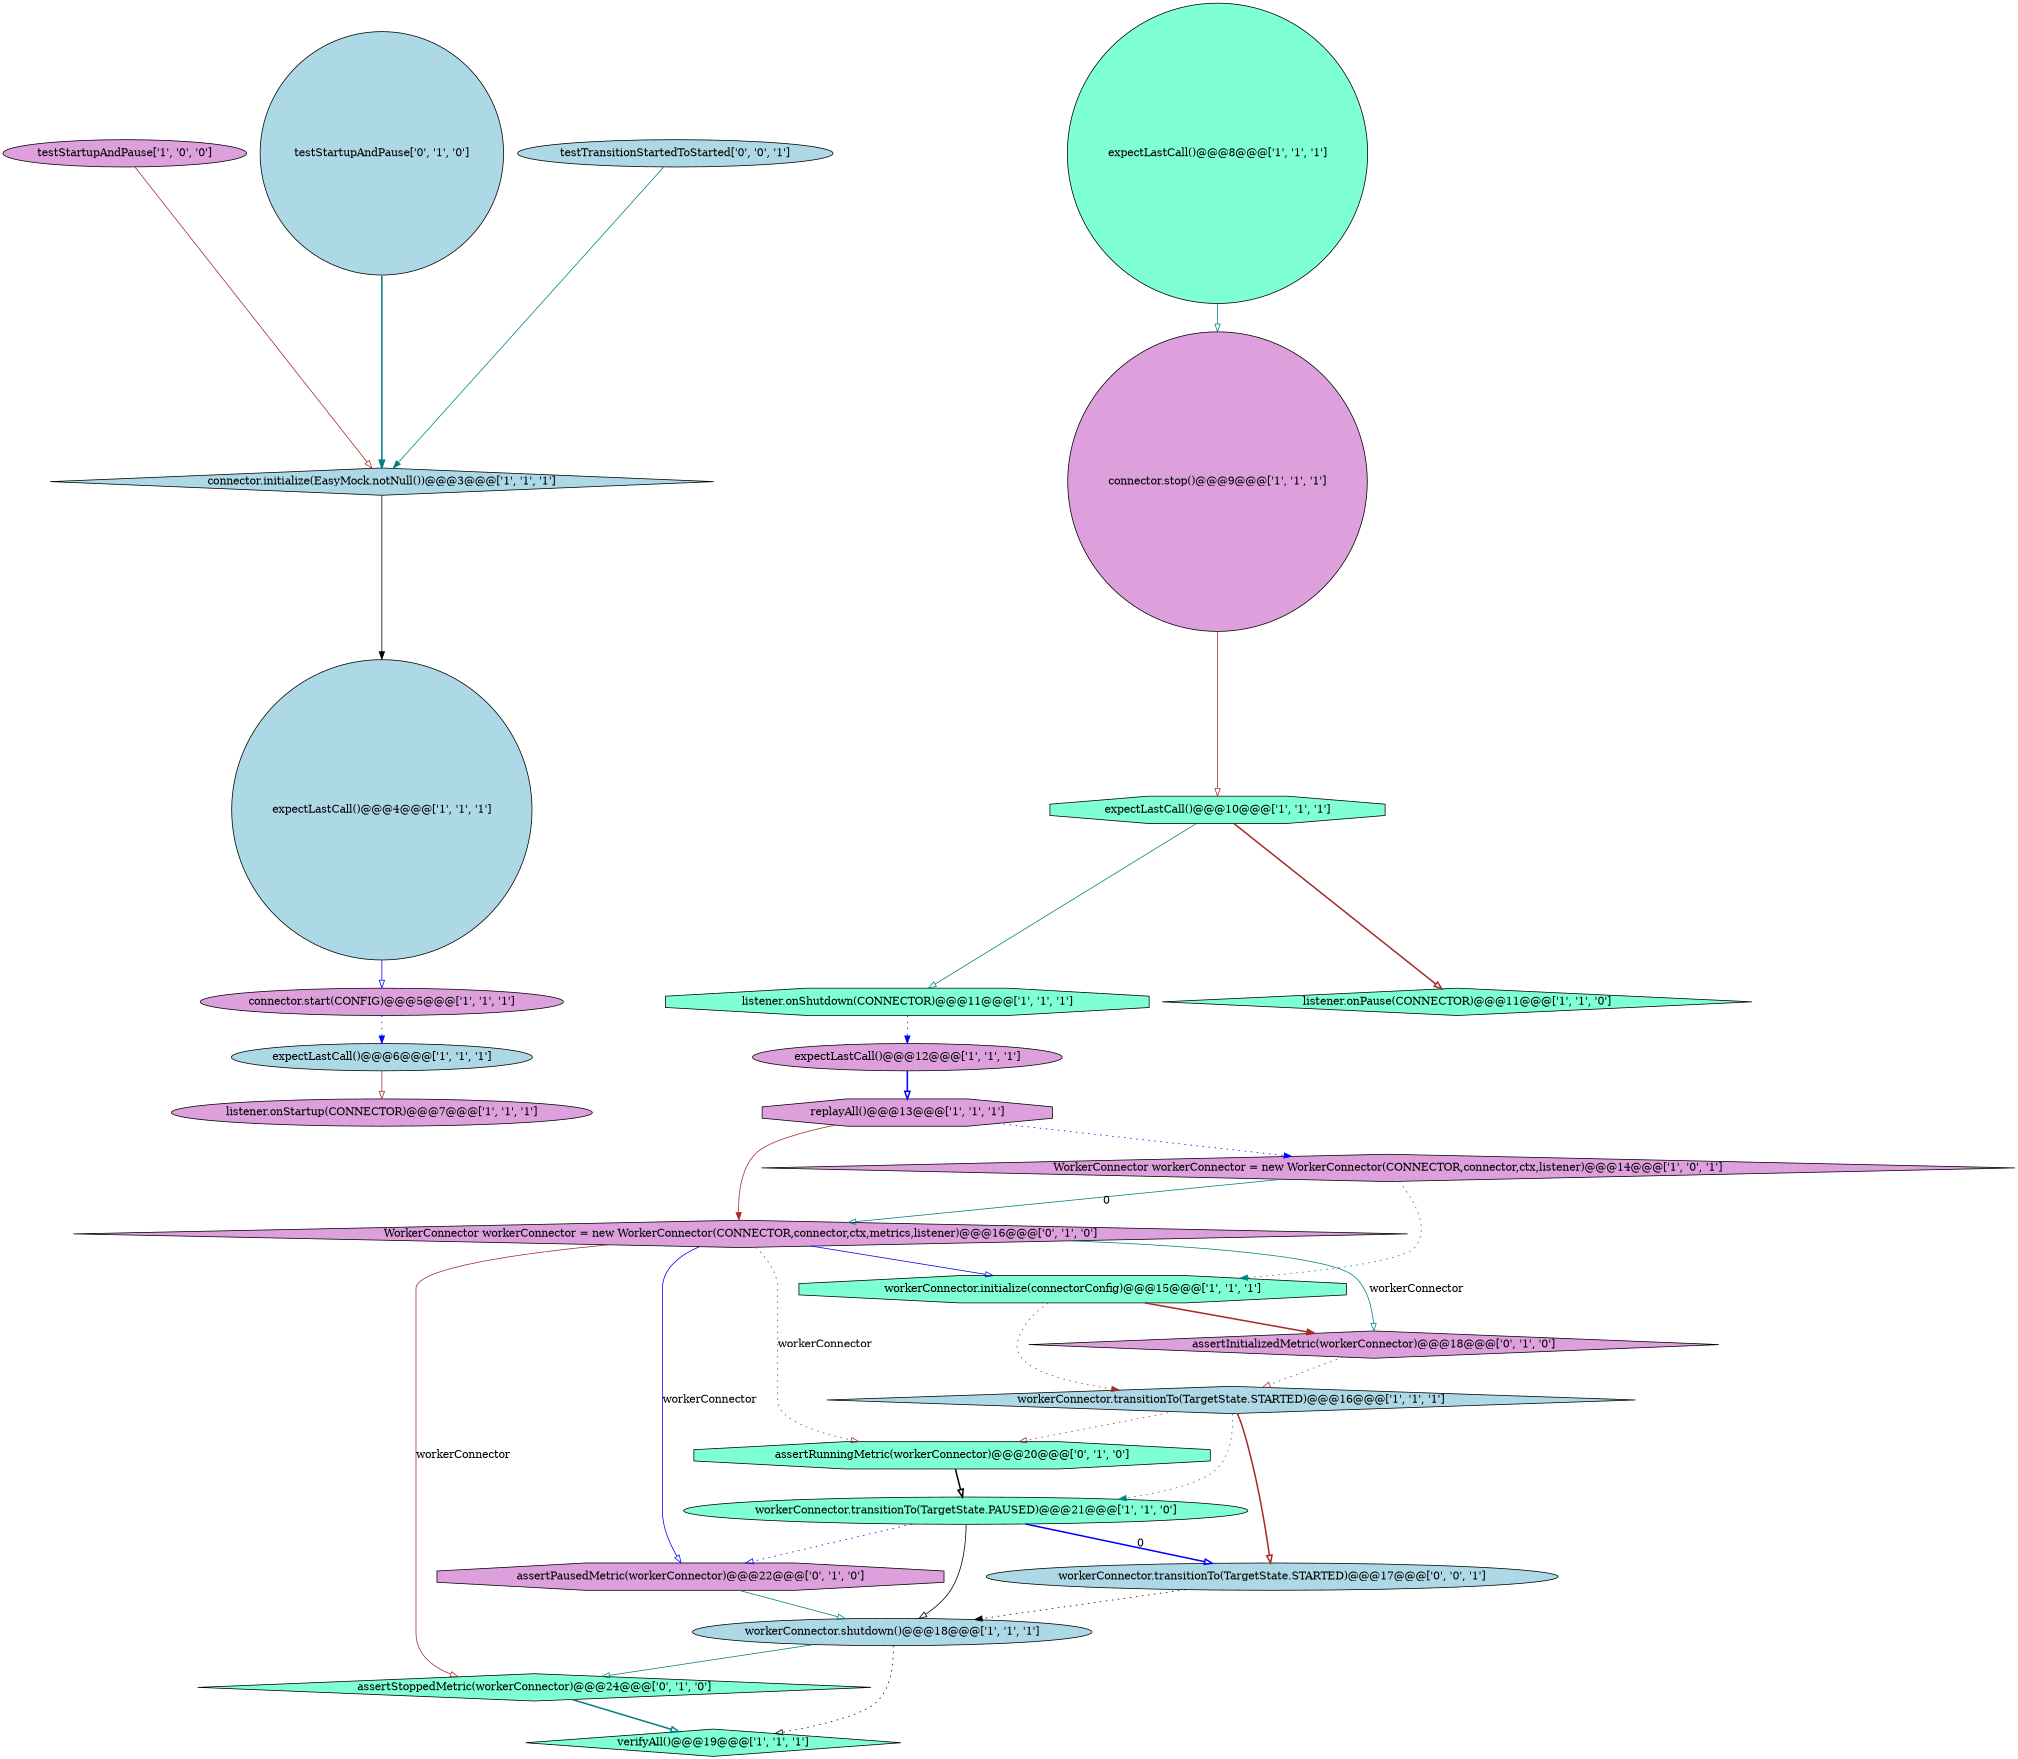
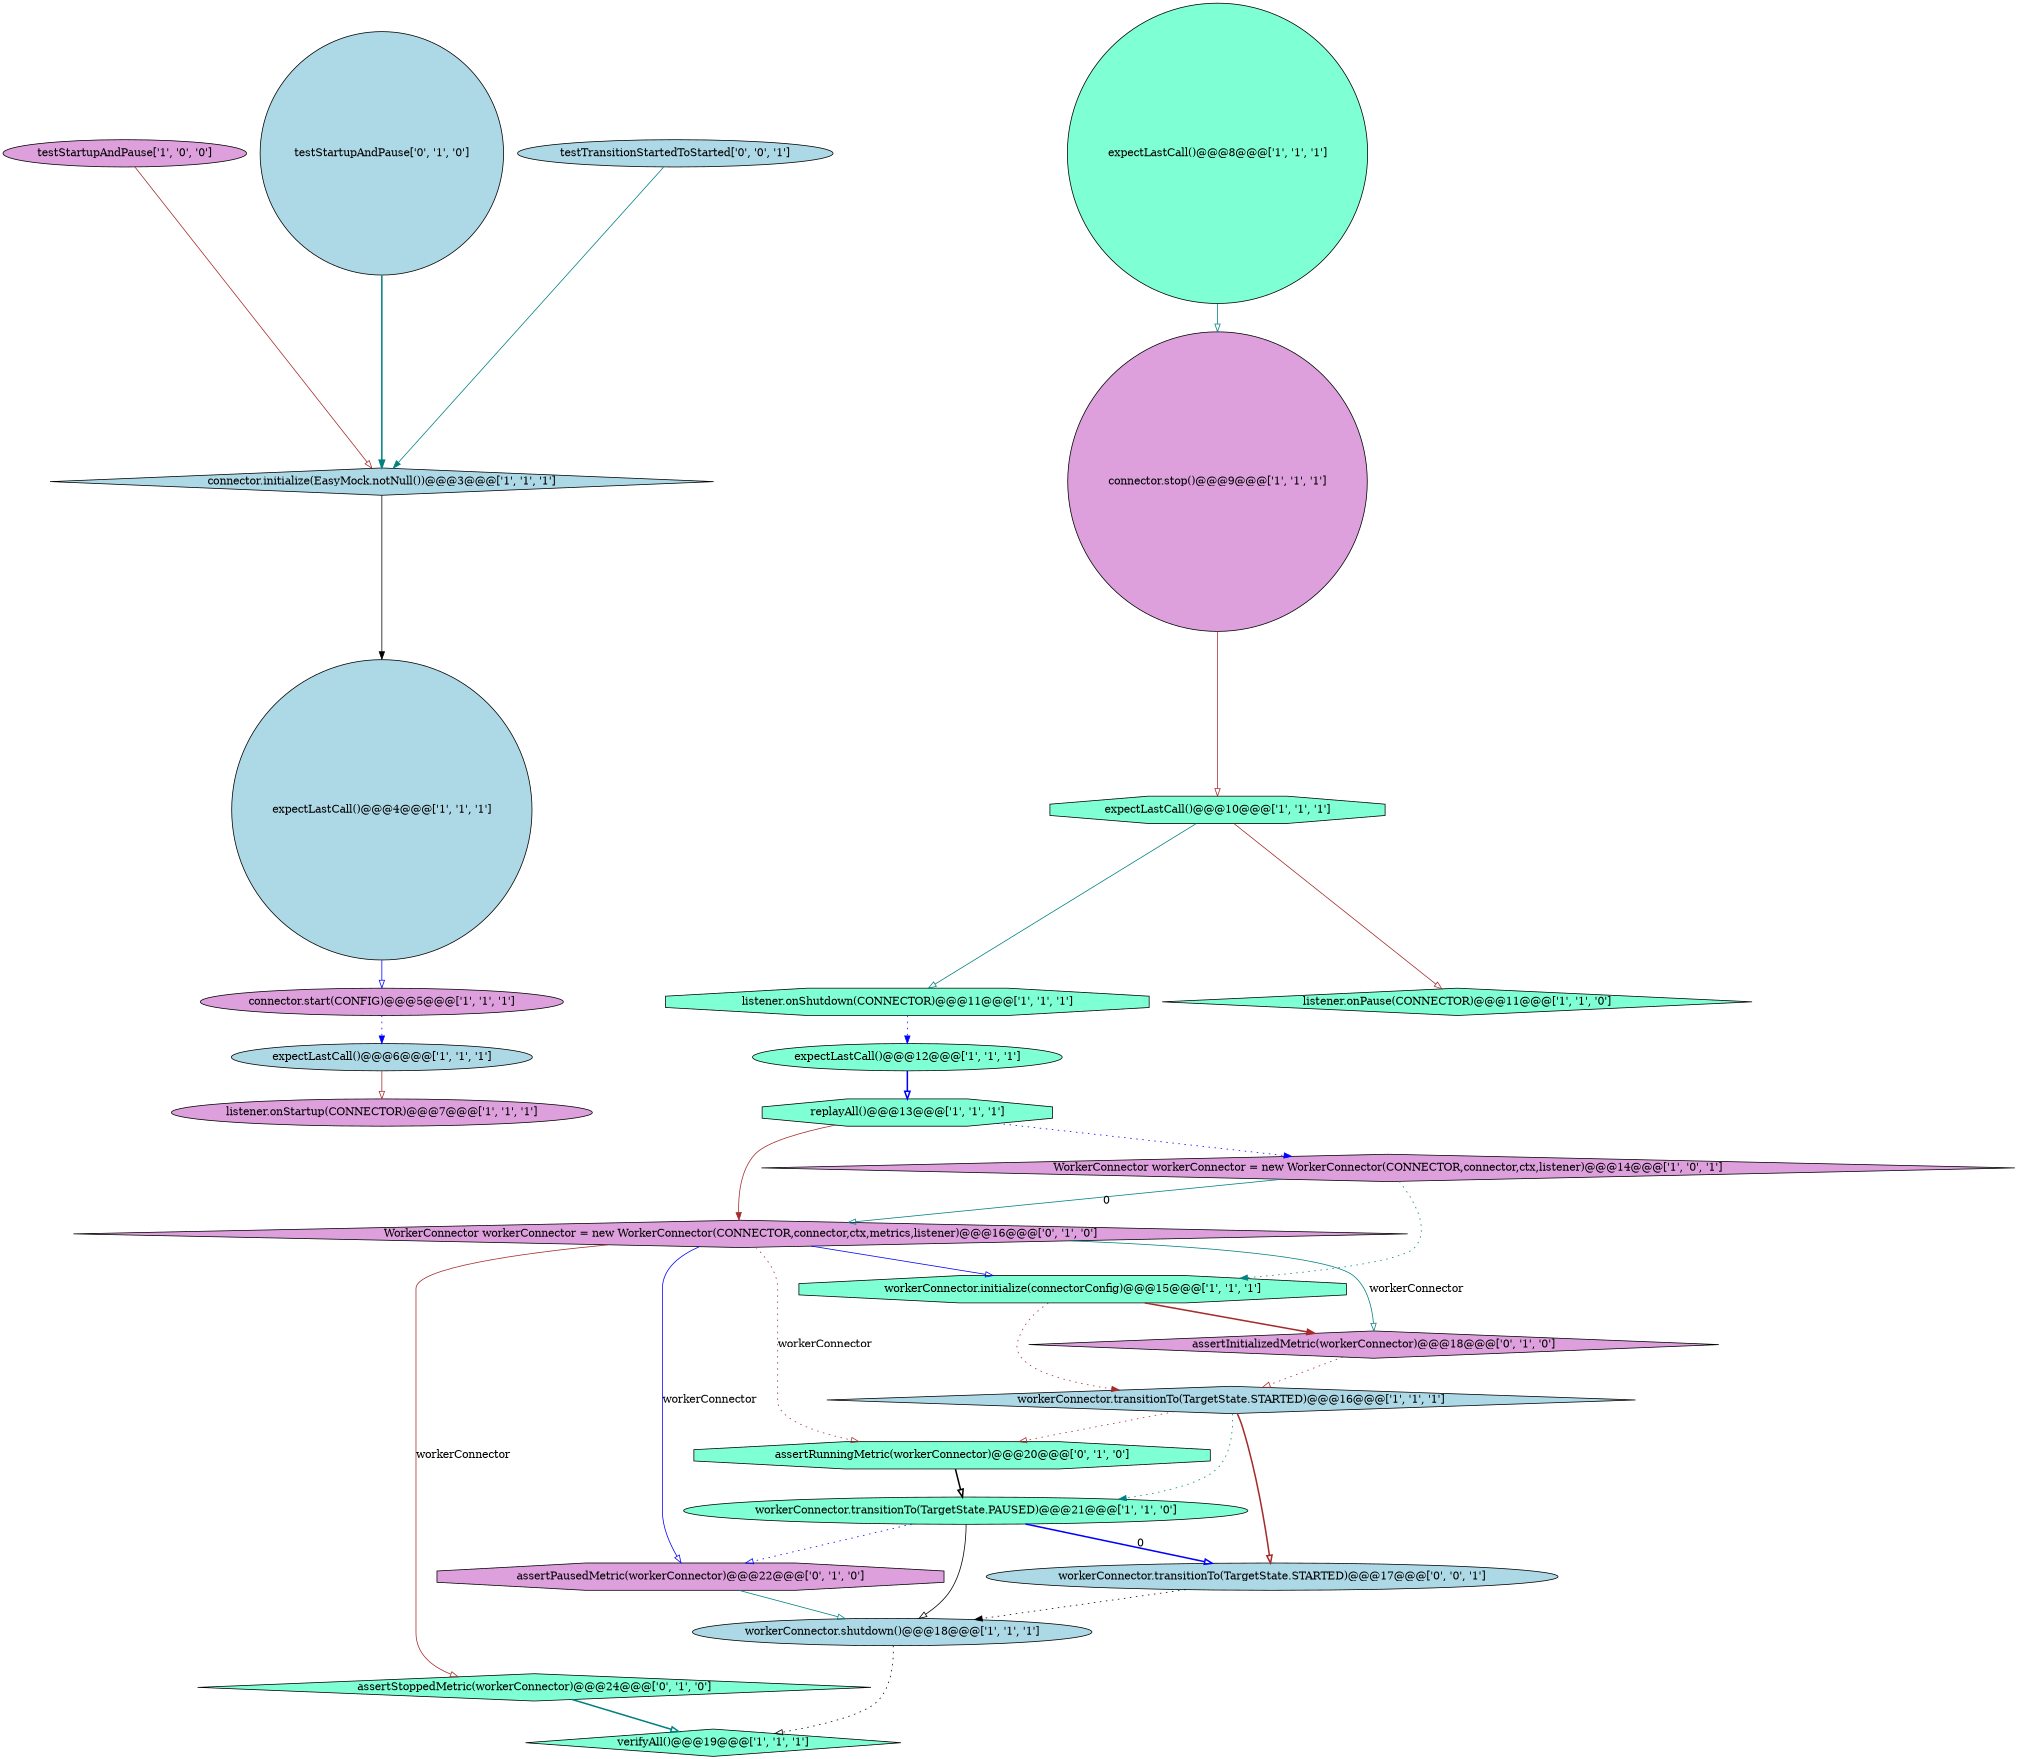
(1335, 904) -> (1335, 904)
(907, 1057) -> (907, 1057)
(907, 1113) -> (907, 1113)
(712, 1660) -> none
